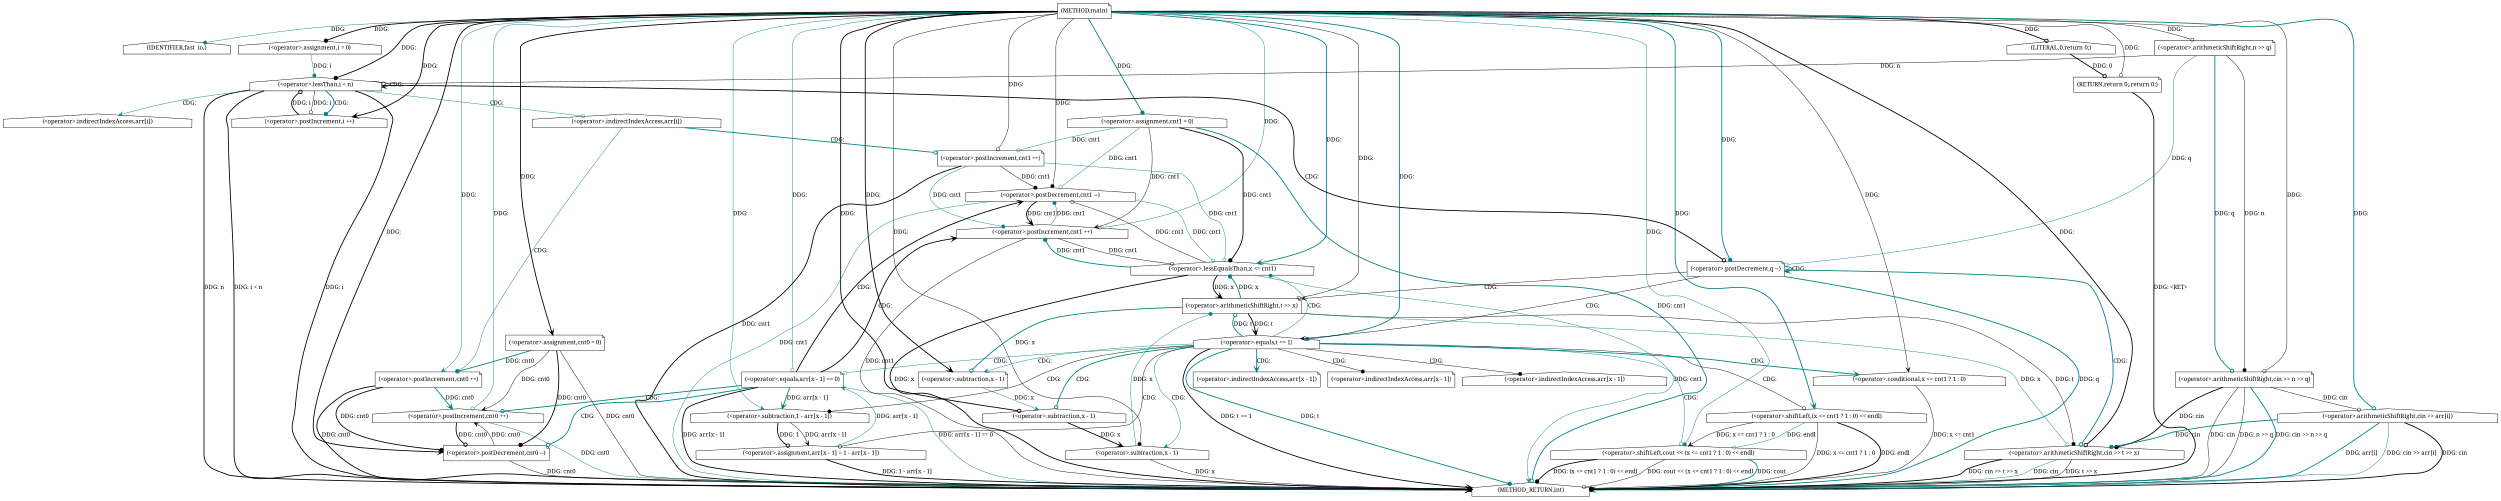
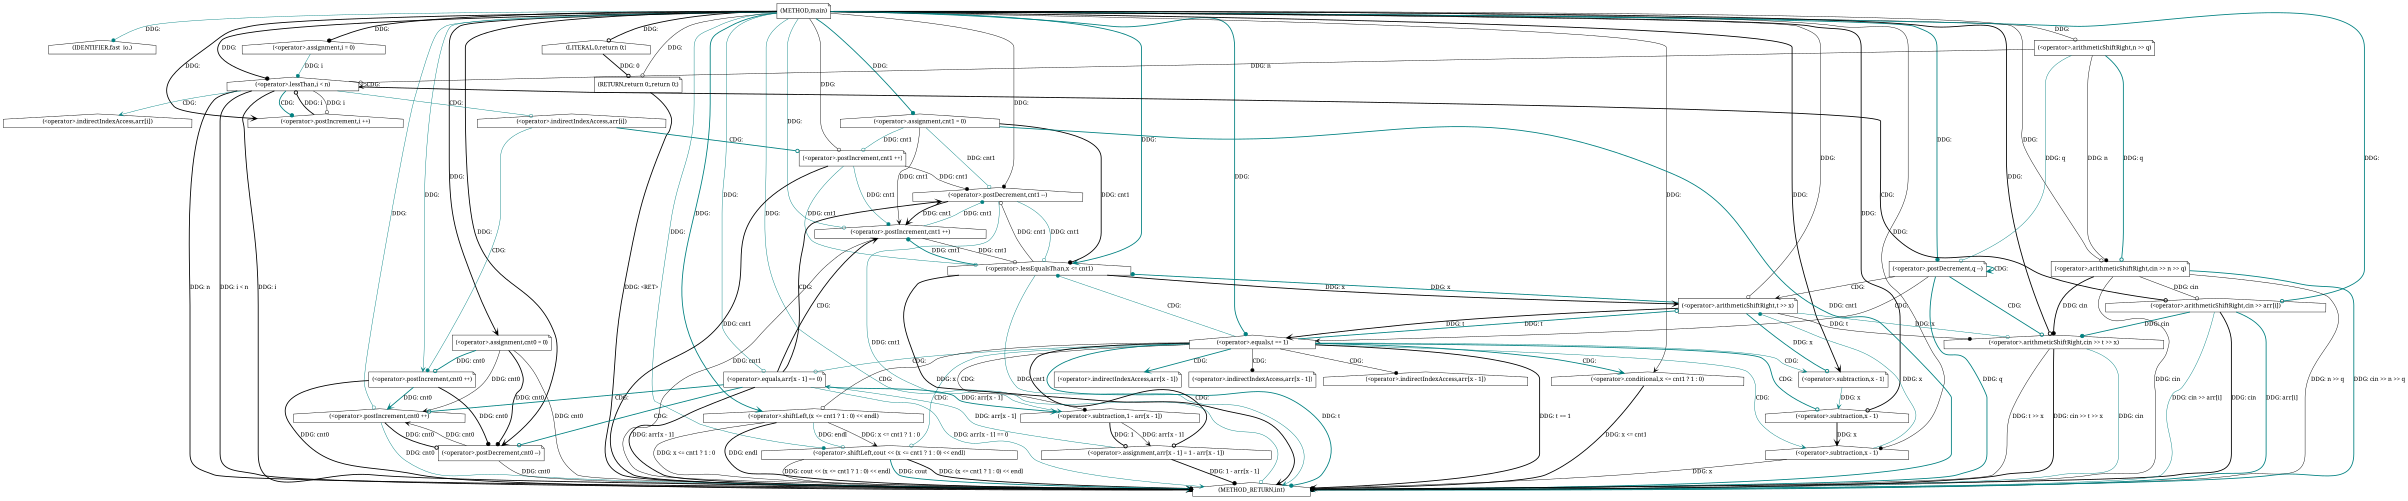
(1087, 100) -> (1320, 102)
(1043, 430) -> (1037, 388)
(1839, 477) -> (1542, 476)
